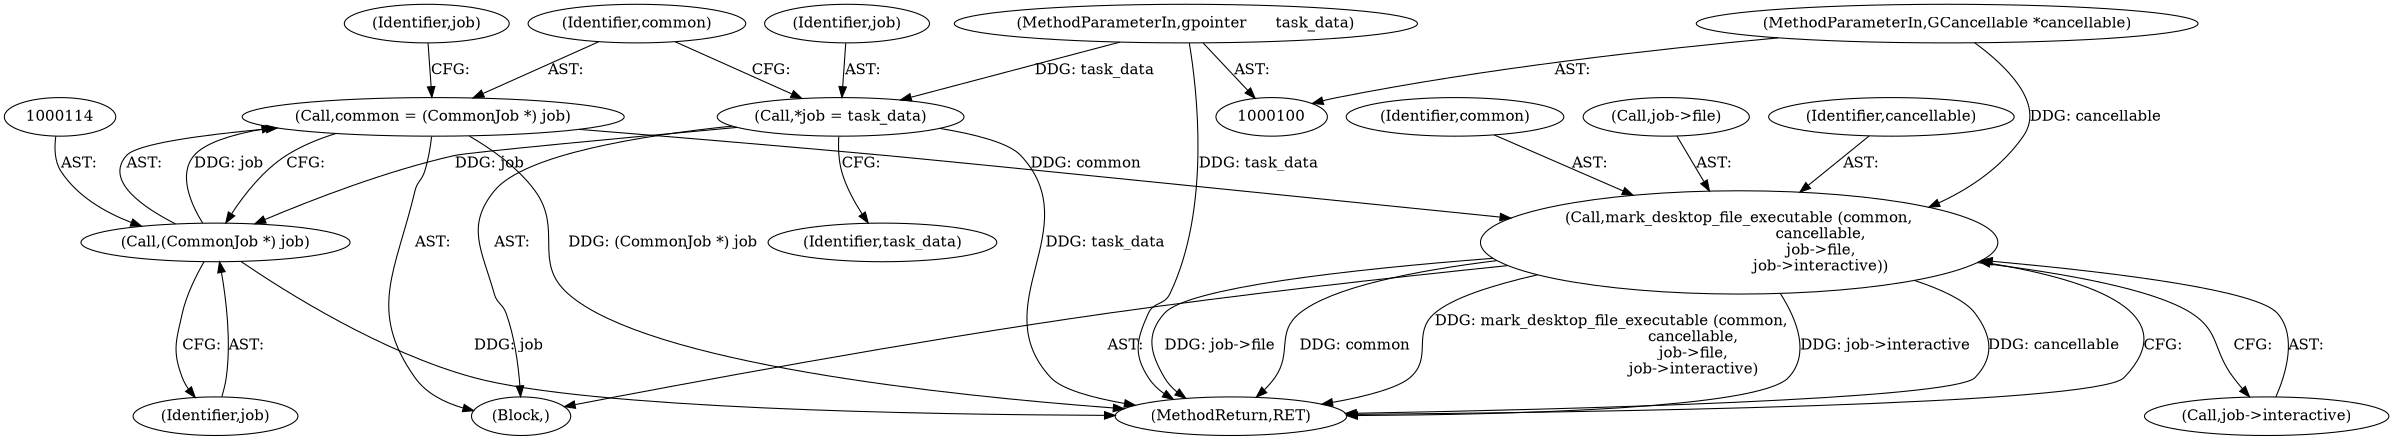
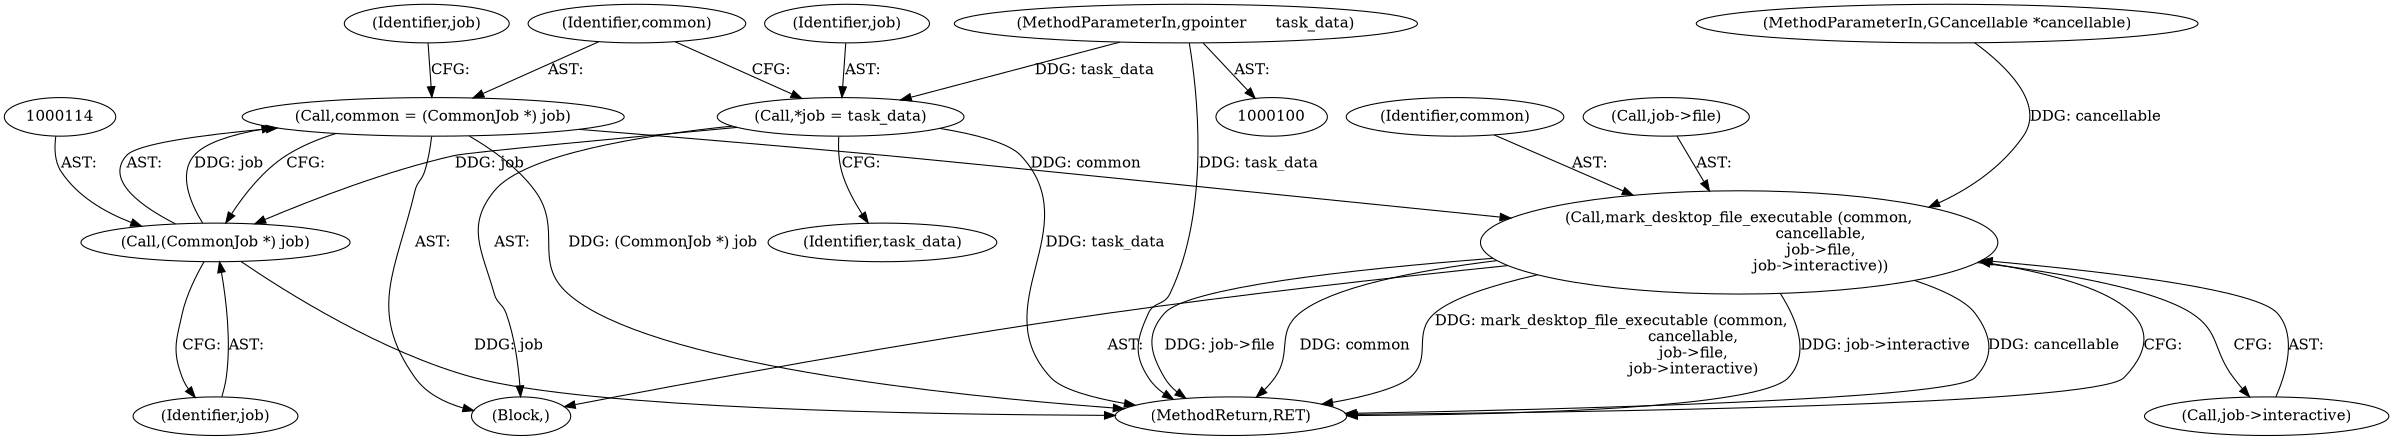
(1550, 63) -> none
(1891, 117) -> none
